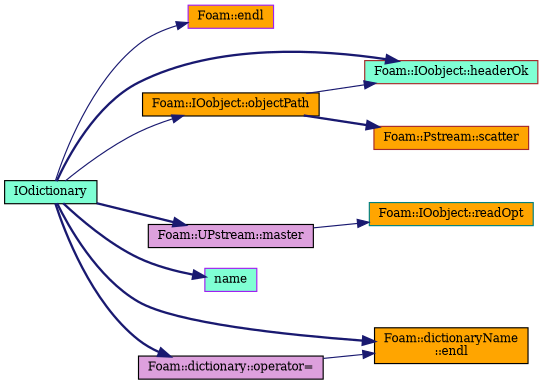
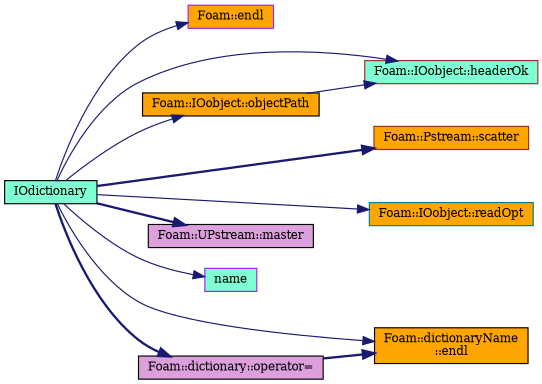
(196, 62) -> (196, 62)
(335, 120) -> (230, 168)
(335, 226) -> (227, 202)
(123, 249) -> (123, 249)
(185, 318) -> (185, 318)
(343, 356) -> (343, 356)
